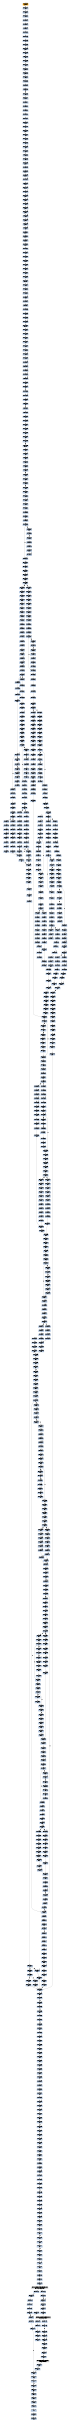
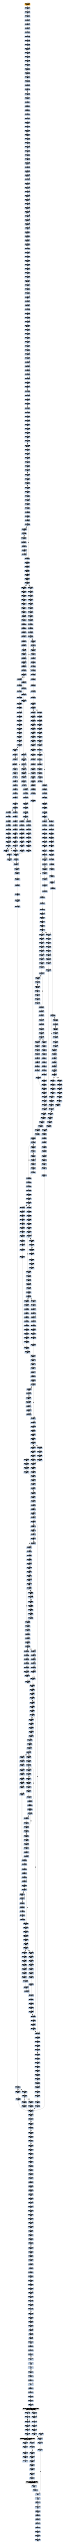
none -> (42, 947)
